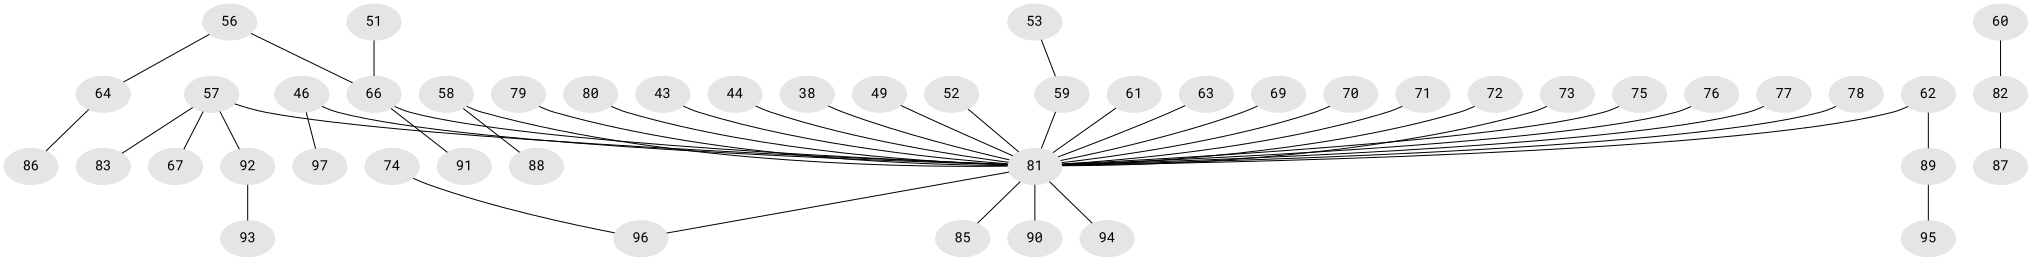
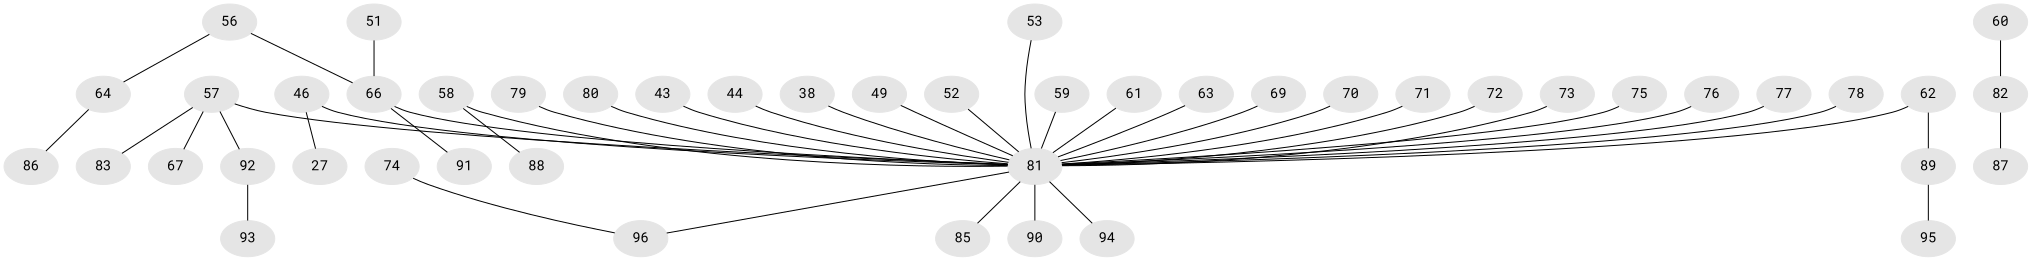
(1048, 58) -> (1025, 94)
(320, 166) -> (320, 166)
